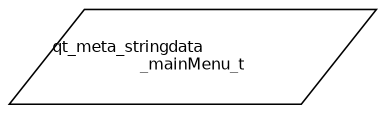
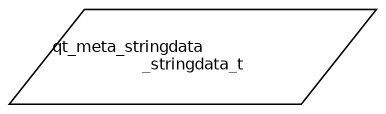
(193, 57) -> (193, 57)
